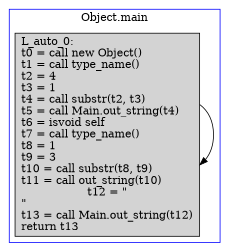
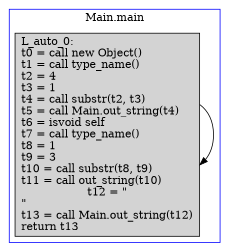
(115, 18) -> (115, 18)
